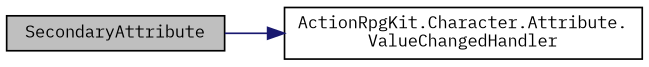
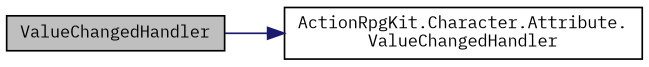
(116, 33) -> (116, 33)
